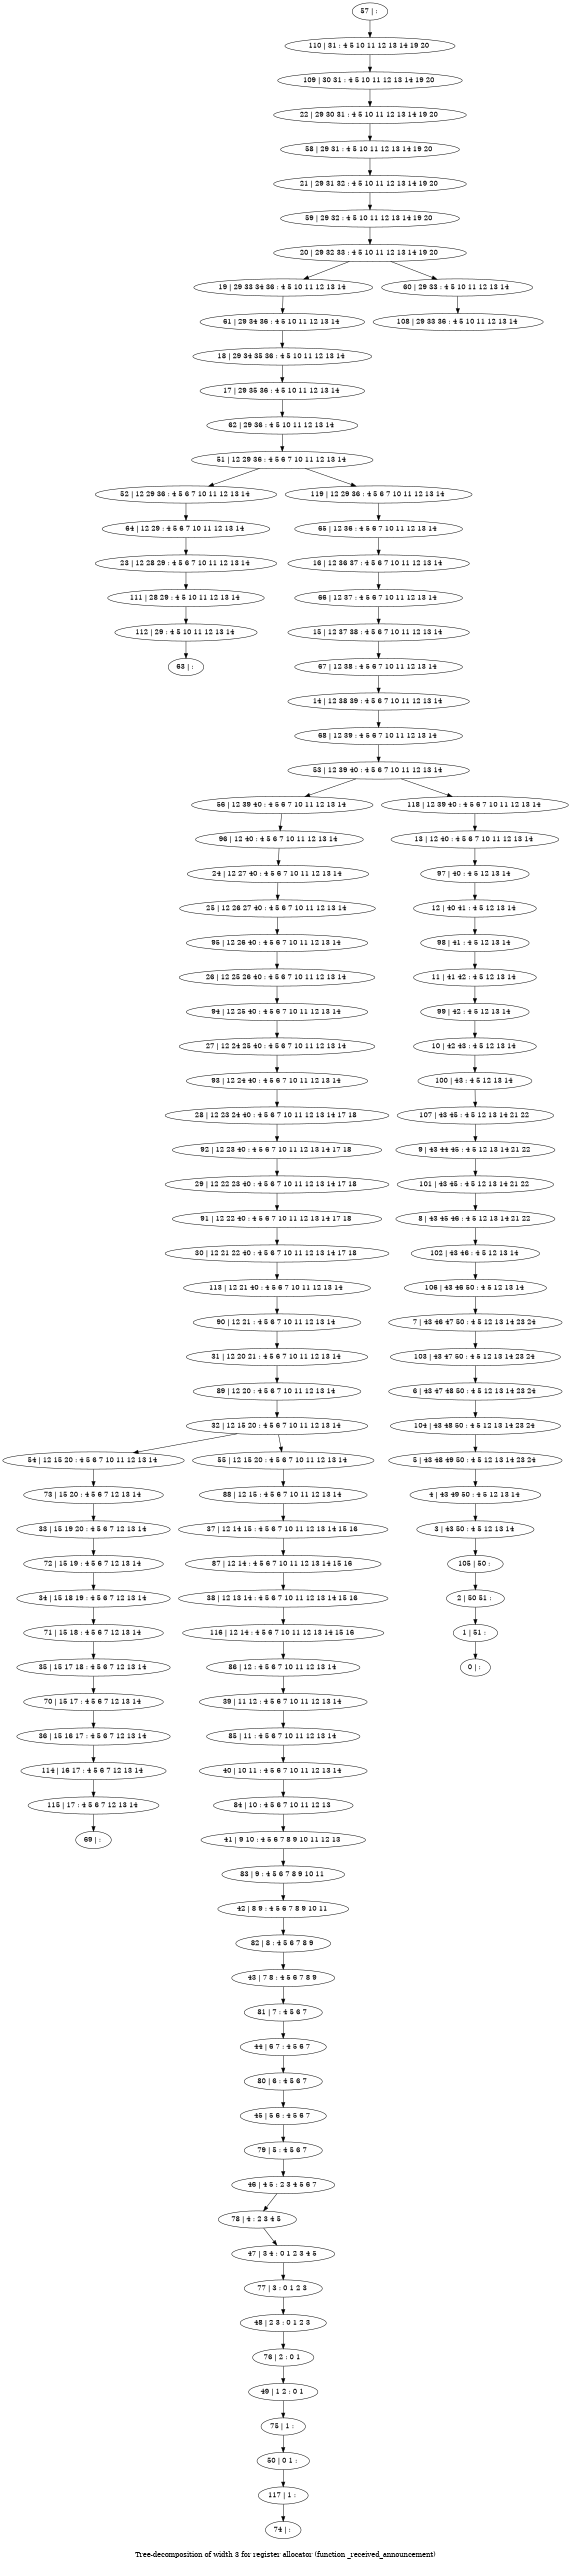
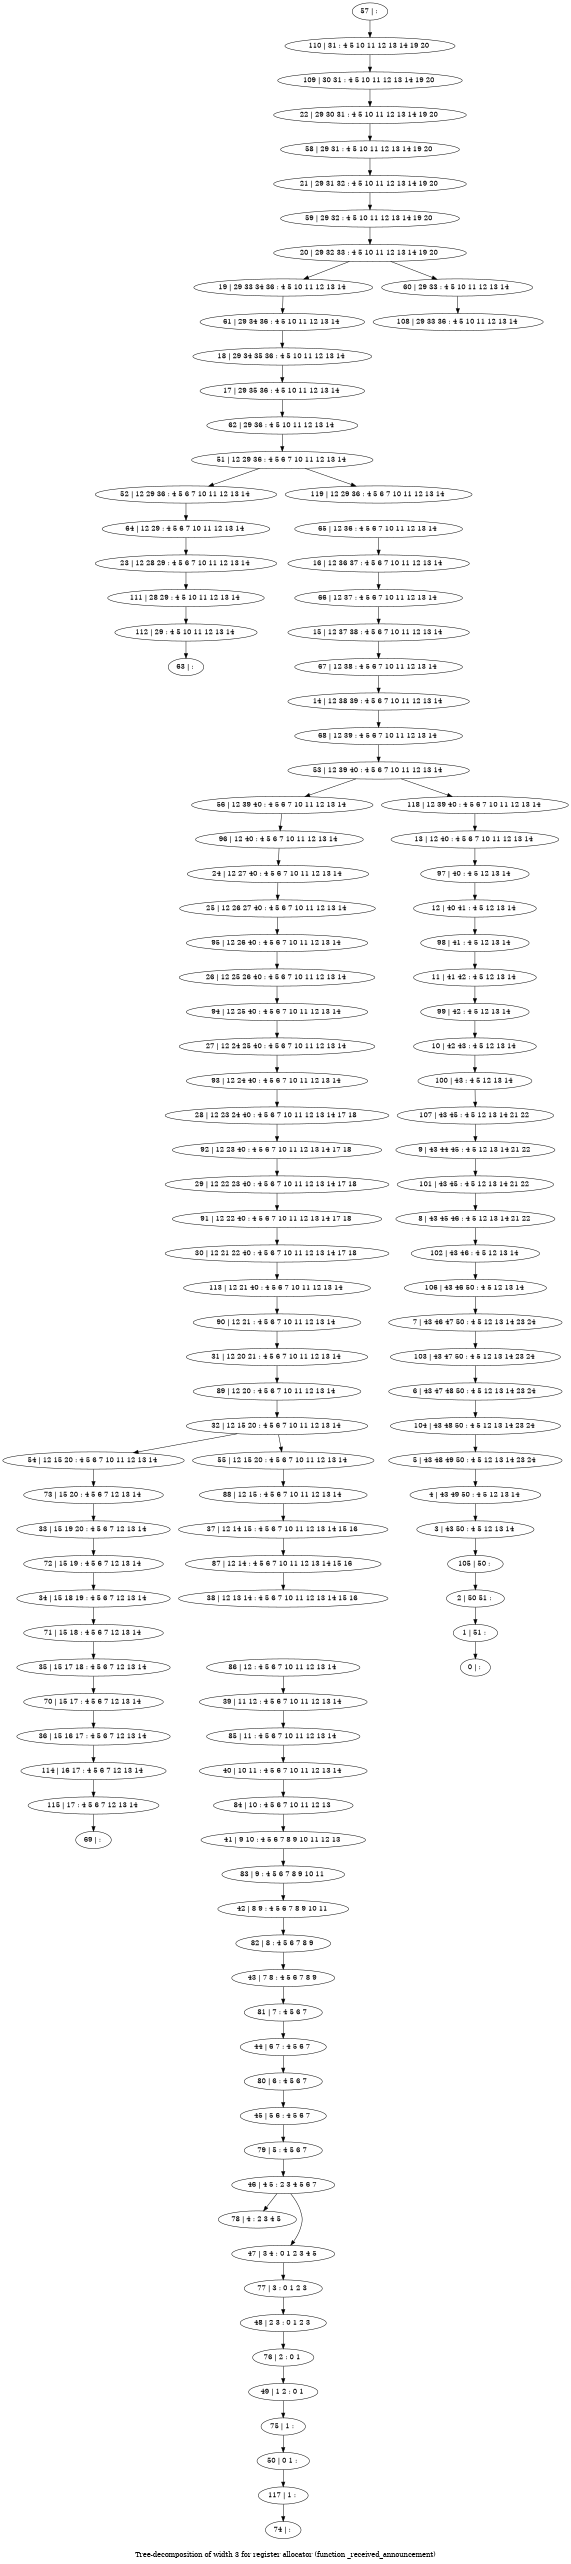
(379, 509) -> none
(283, 1633) -> none
(269, 2235) -> (302, 2217)
